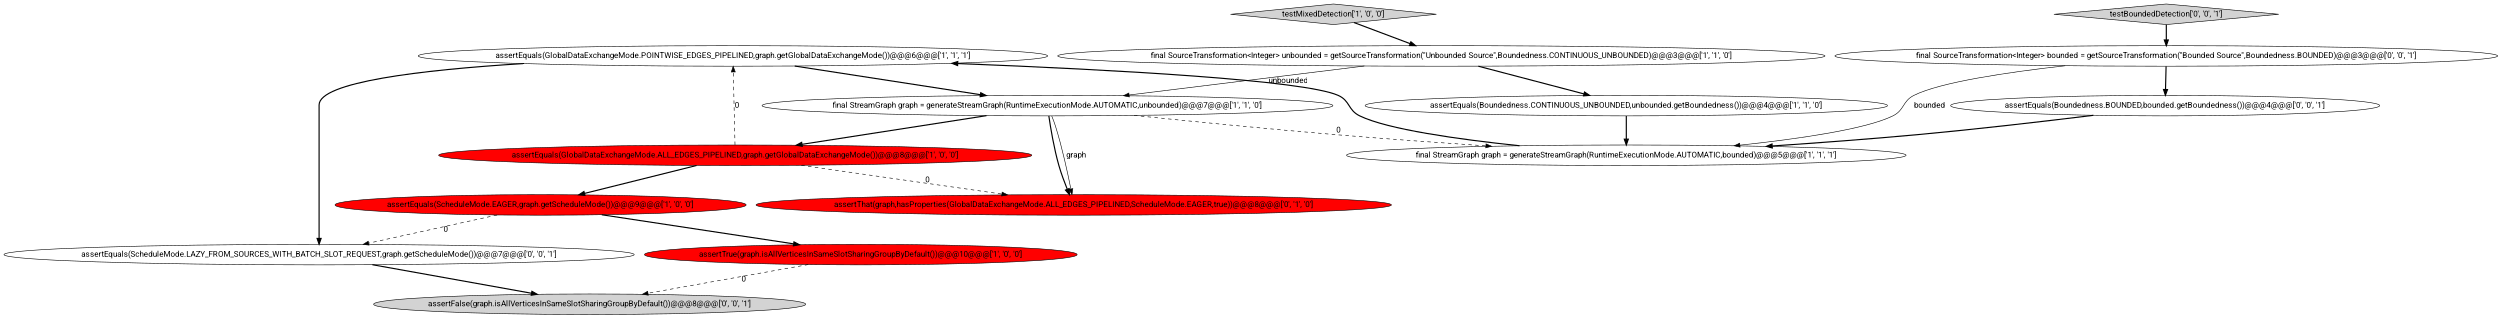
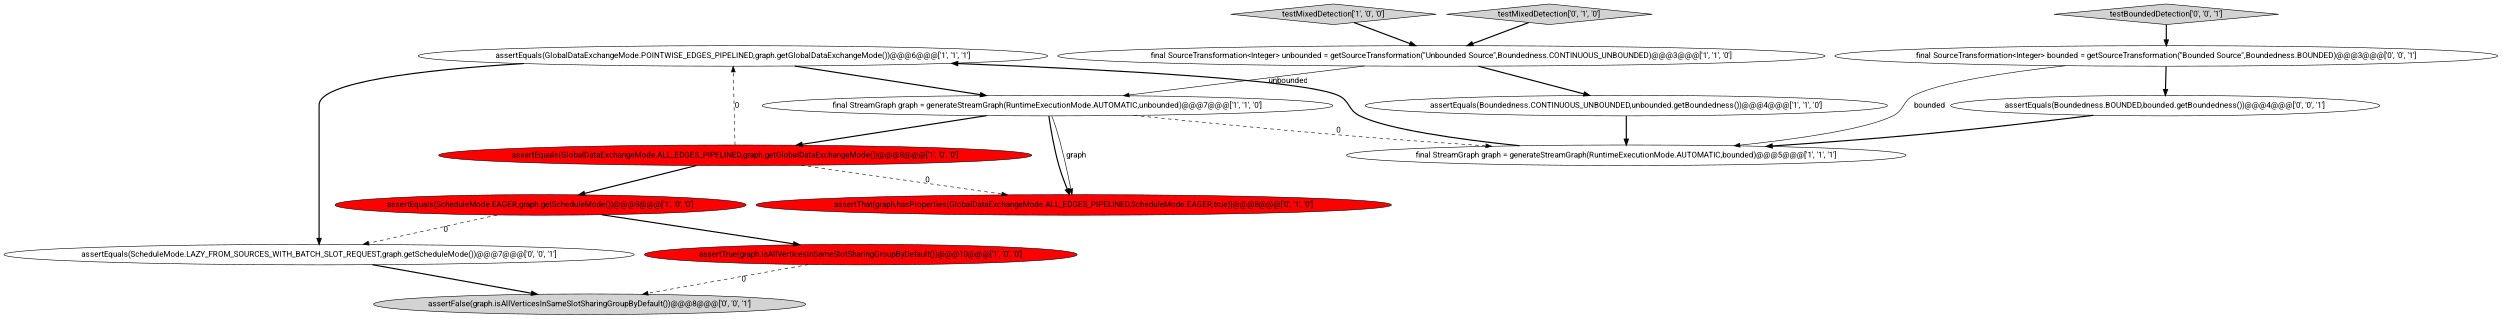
none -> (1549, 14)
